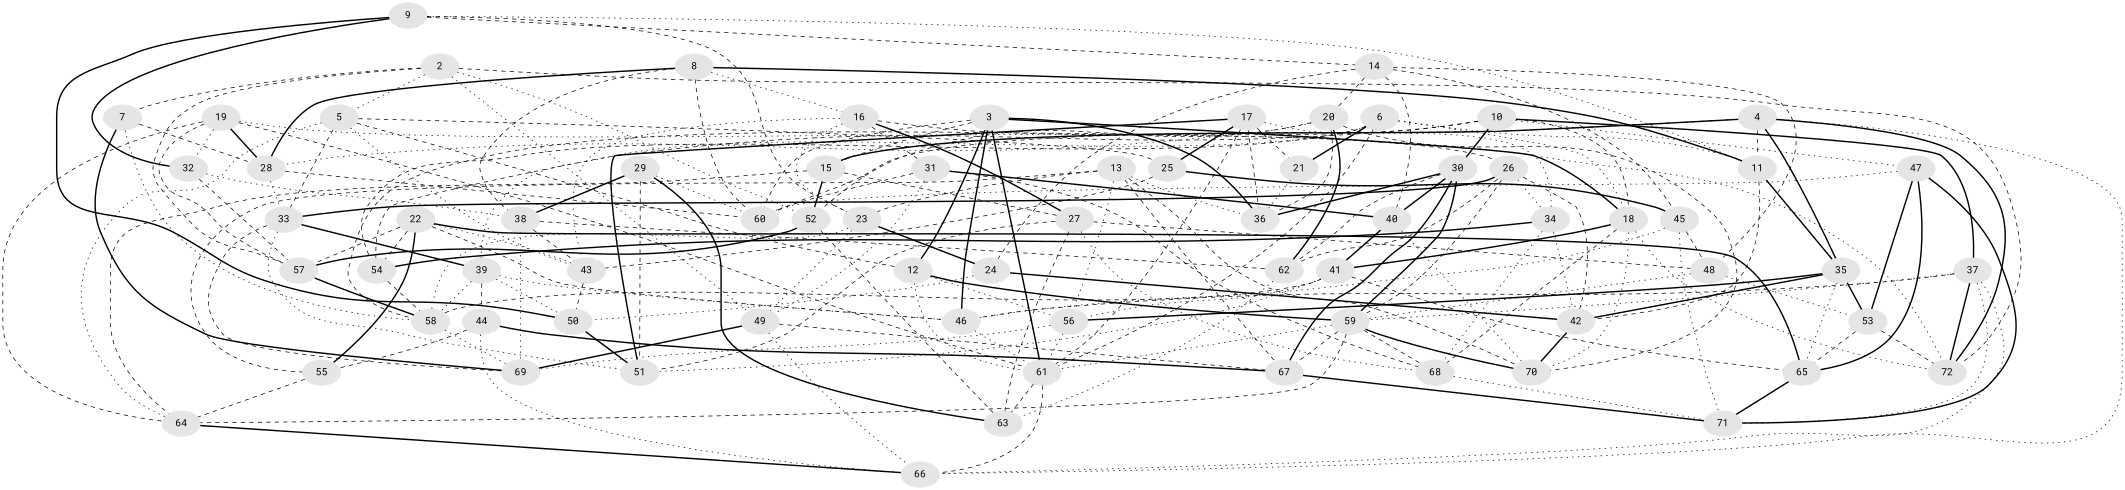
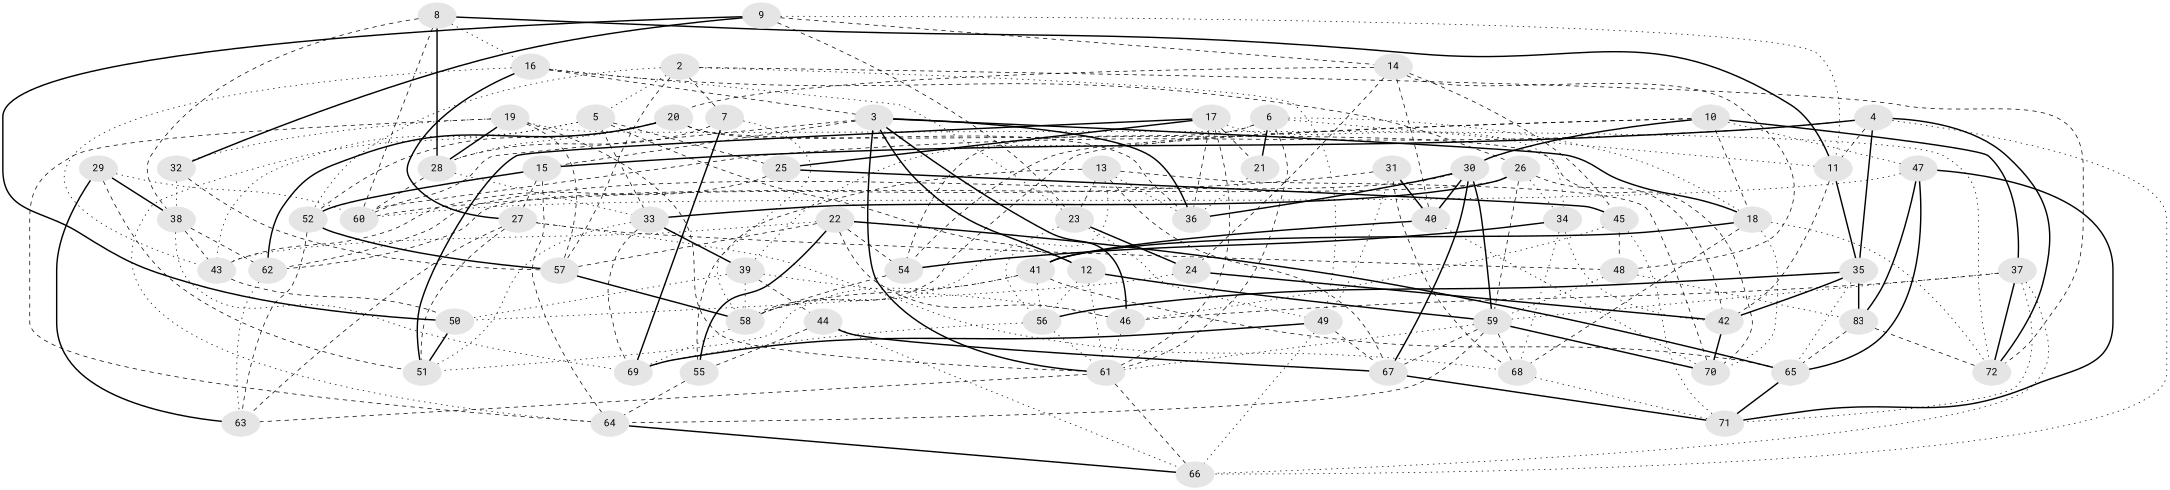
(895, 143) -> (695, 91)
(1868, 322) -> (1859, 322)
